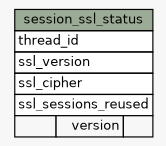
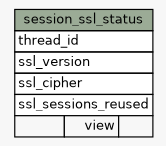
(96, 126) -> (100, 126)
